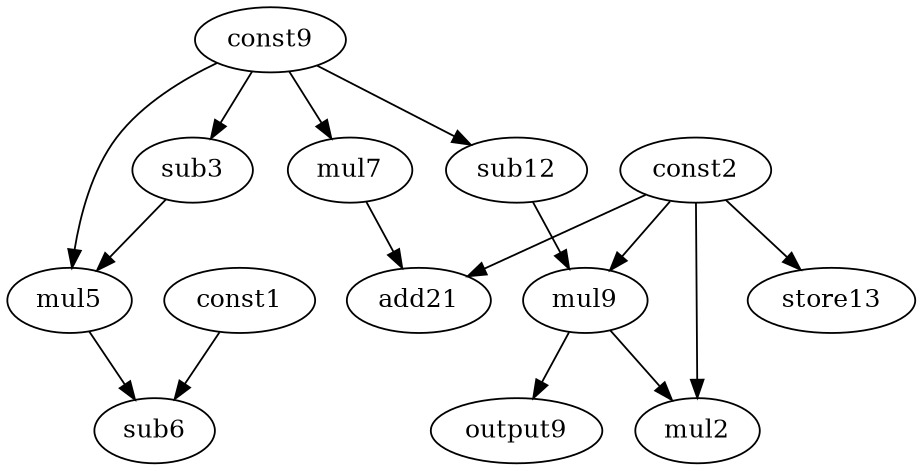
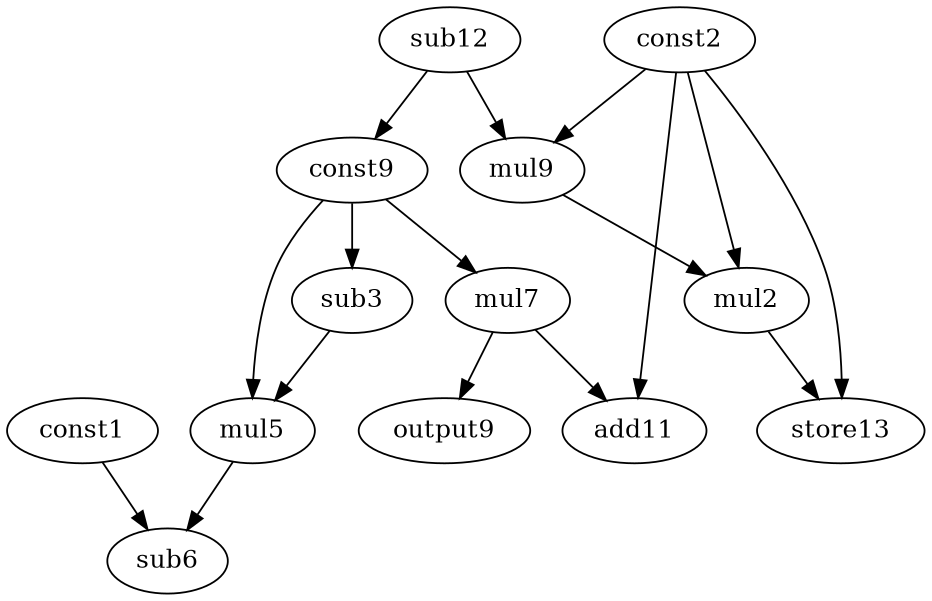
(386, 101) -> (407, 97)
(419, 300) -> (634, 431)
(555, 357) -> (480, 357)
none -> (788, 358)
